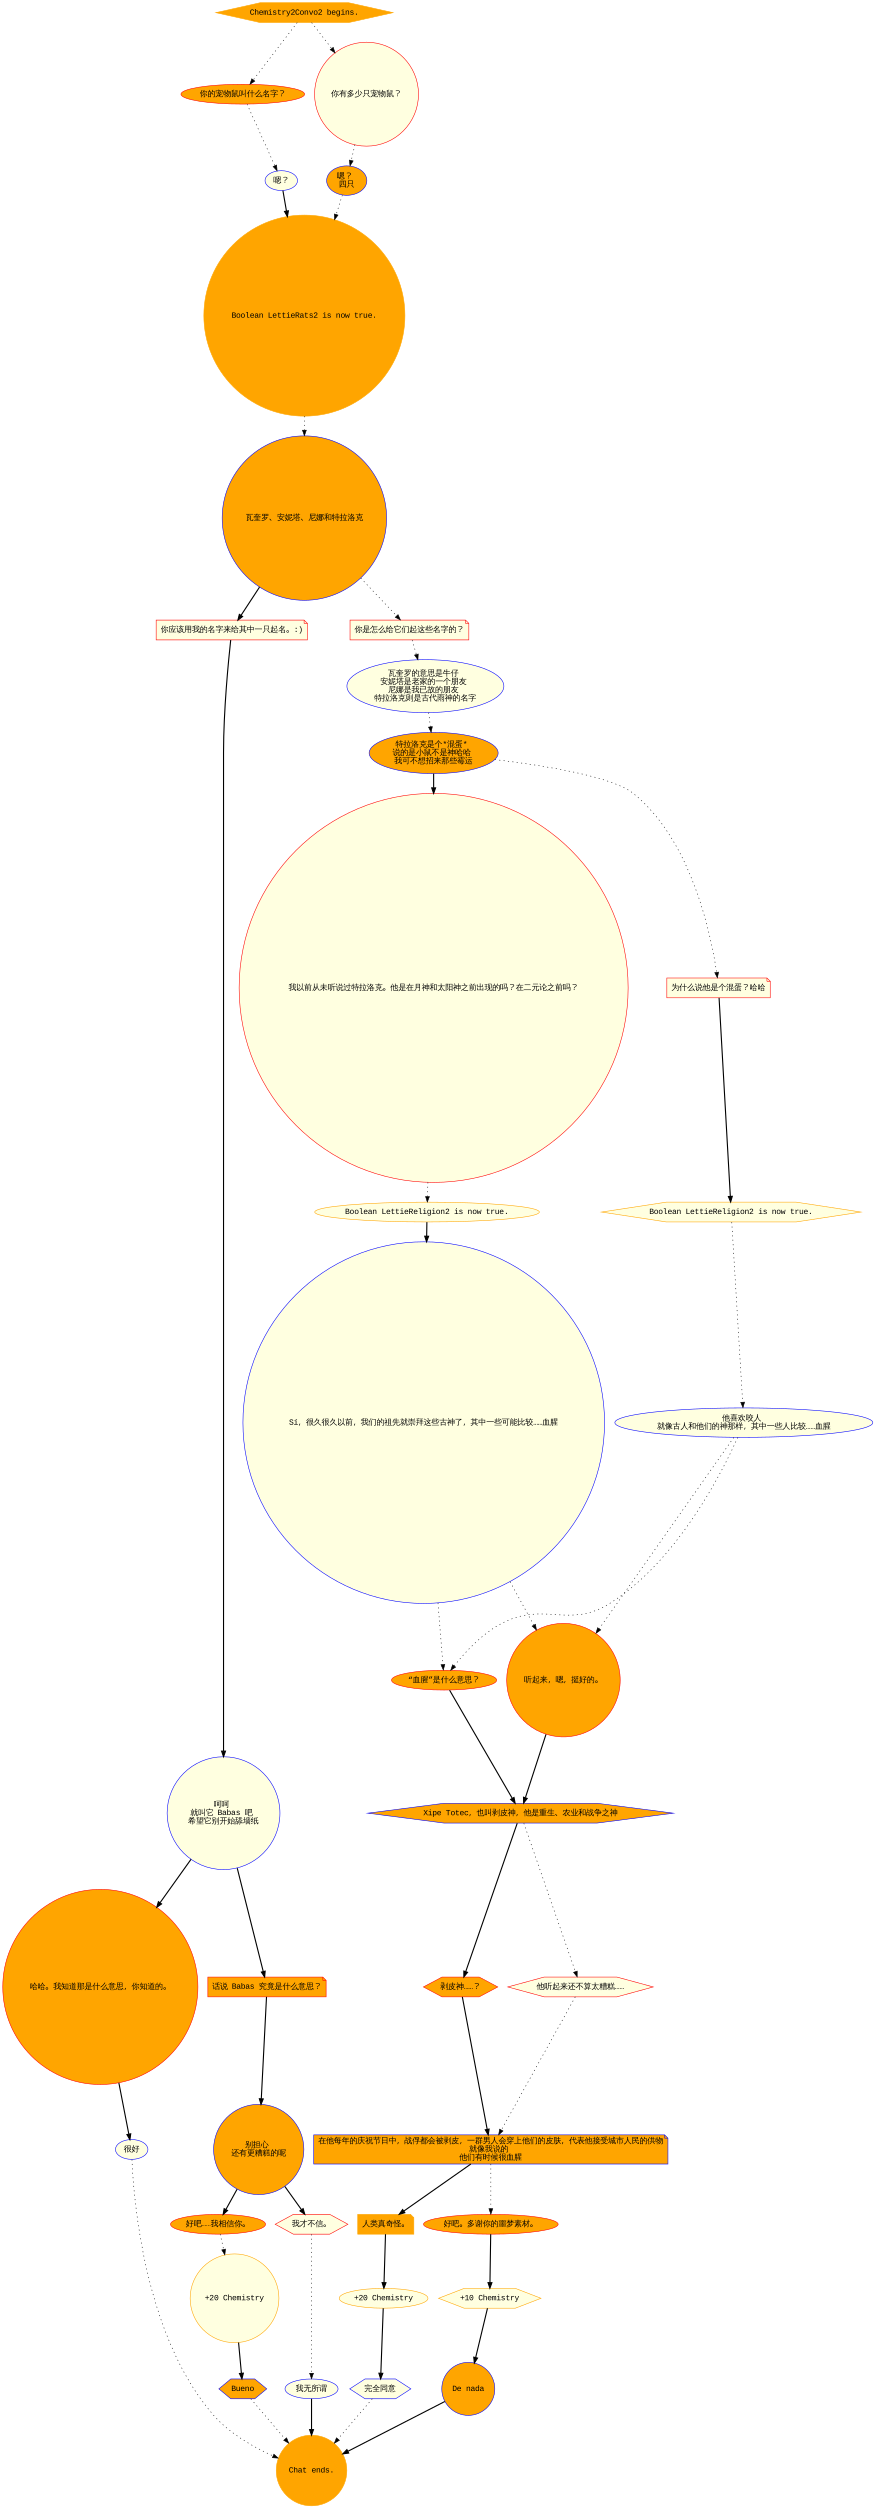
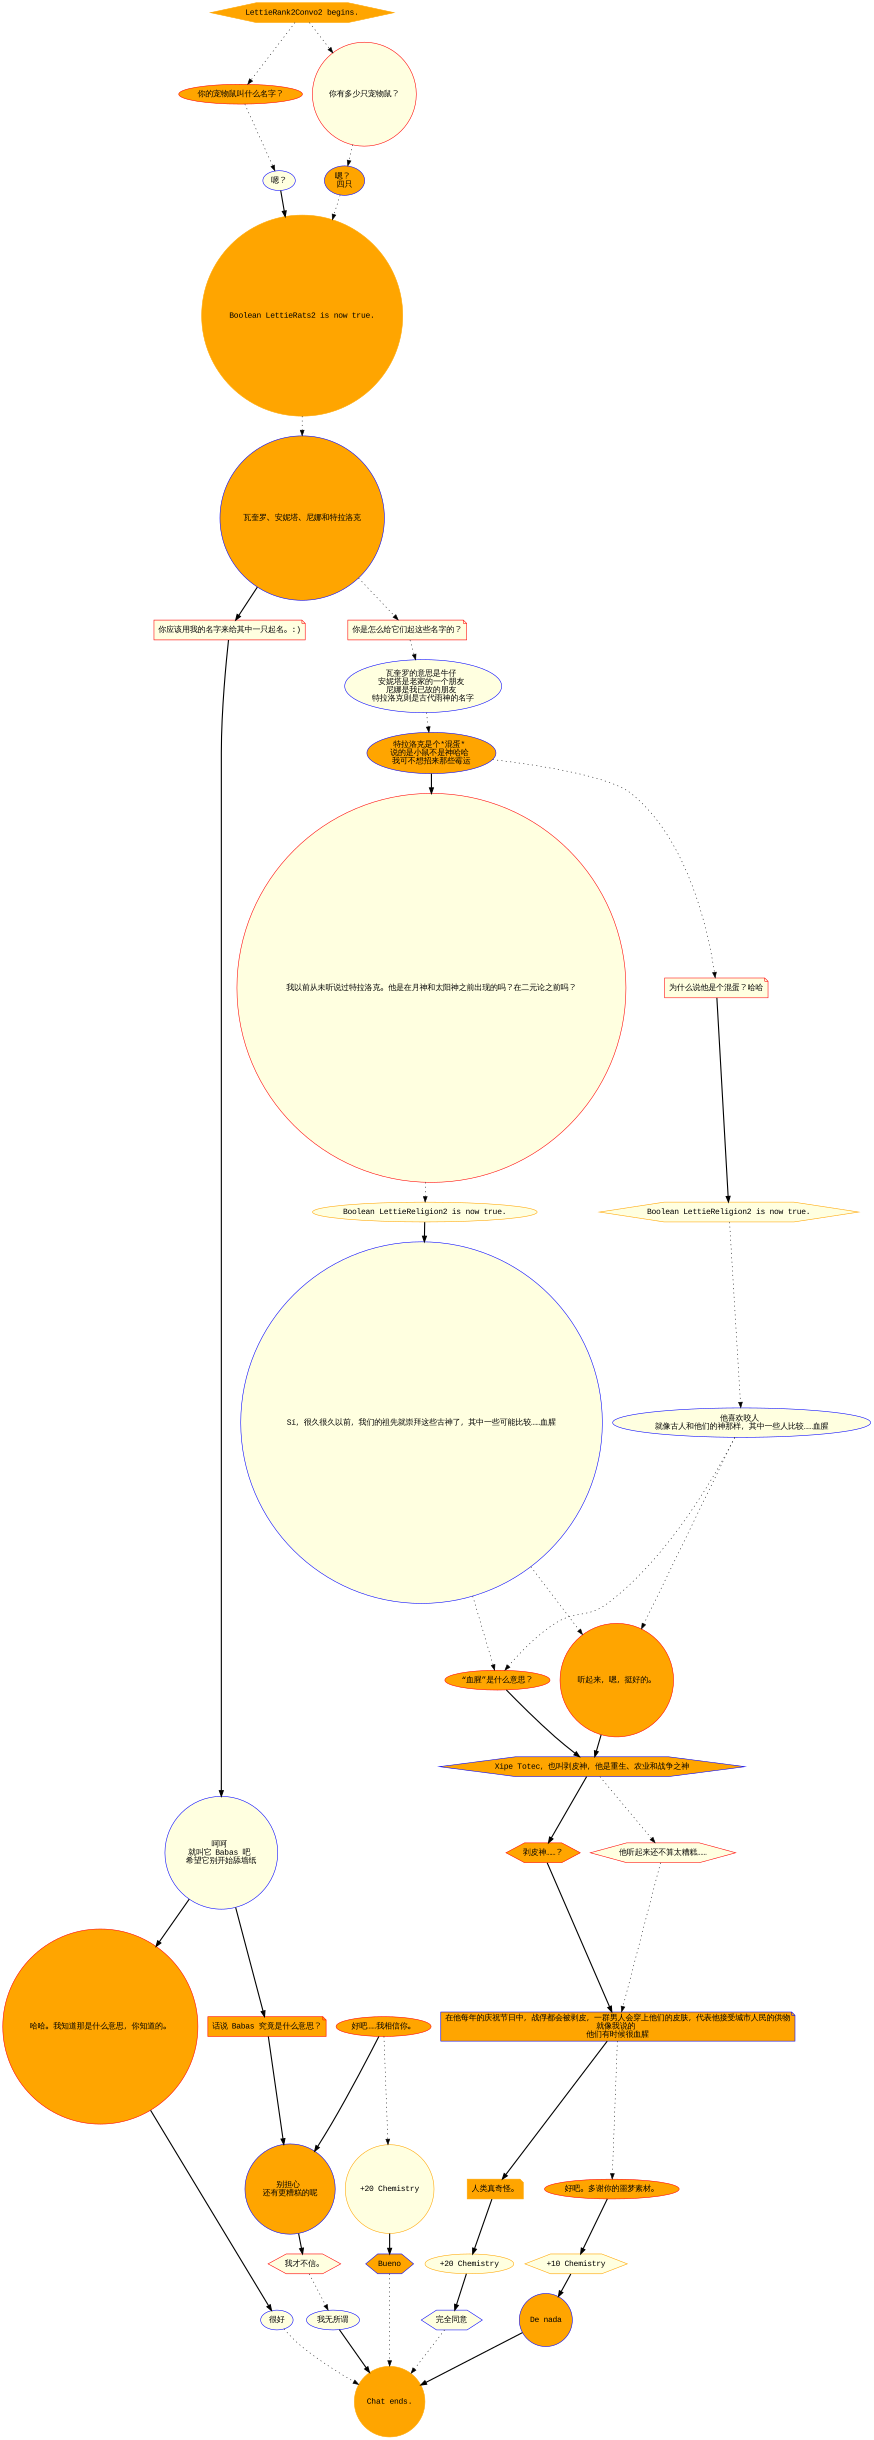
(304, 13) -> (302, 13)
(231, 2199) -> (349, 2092)
